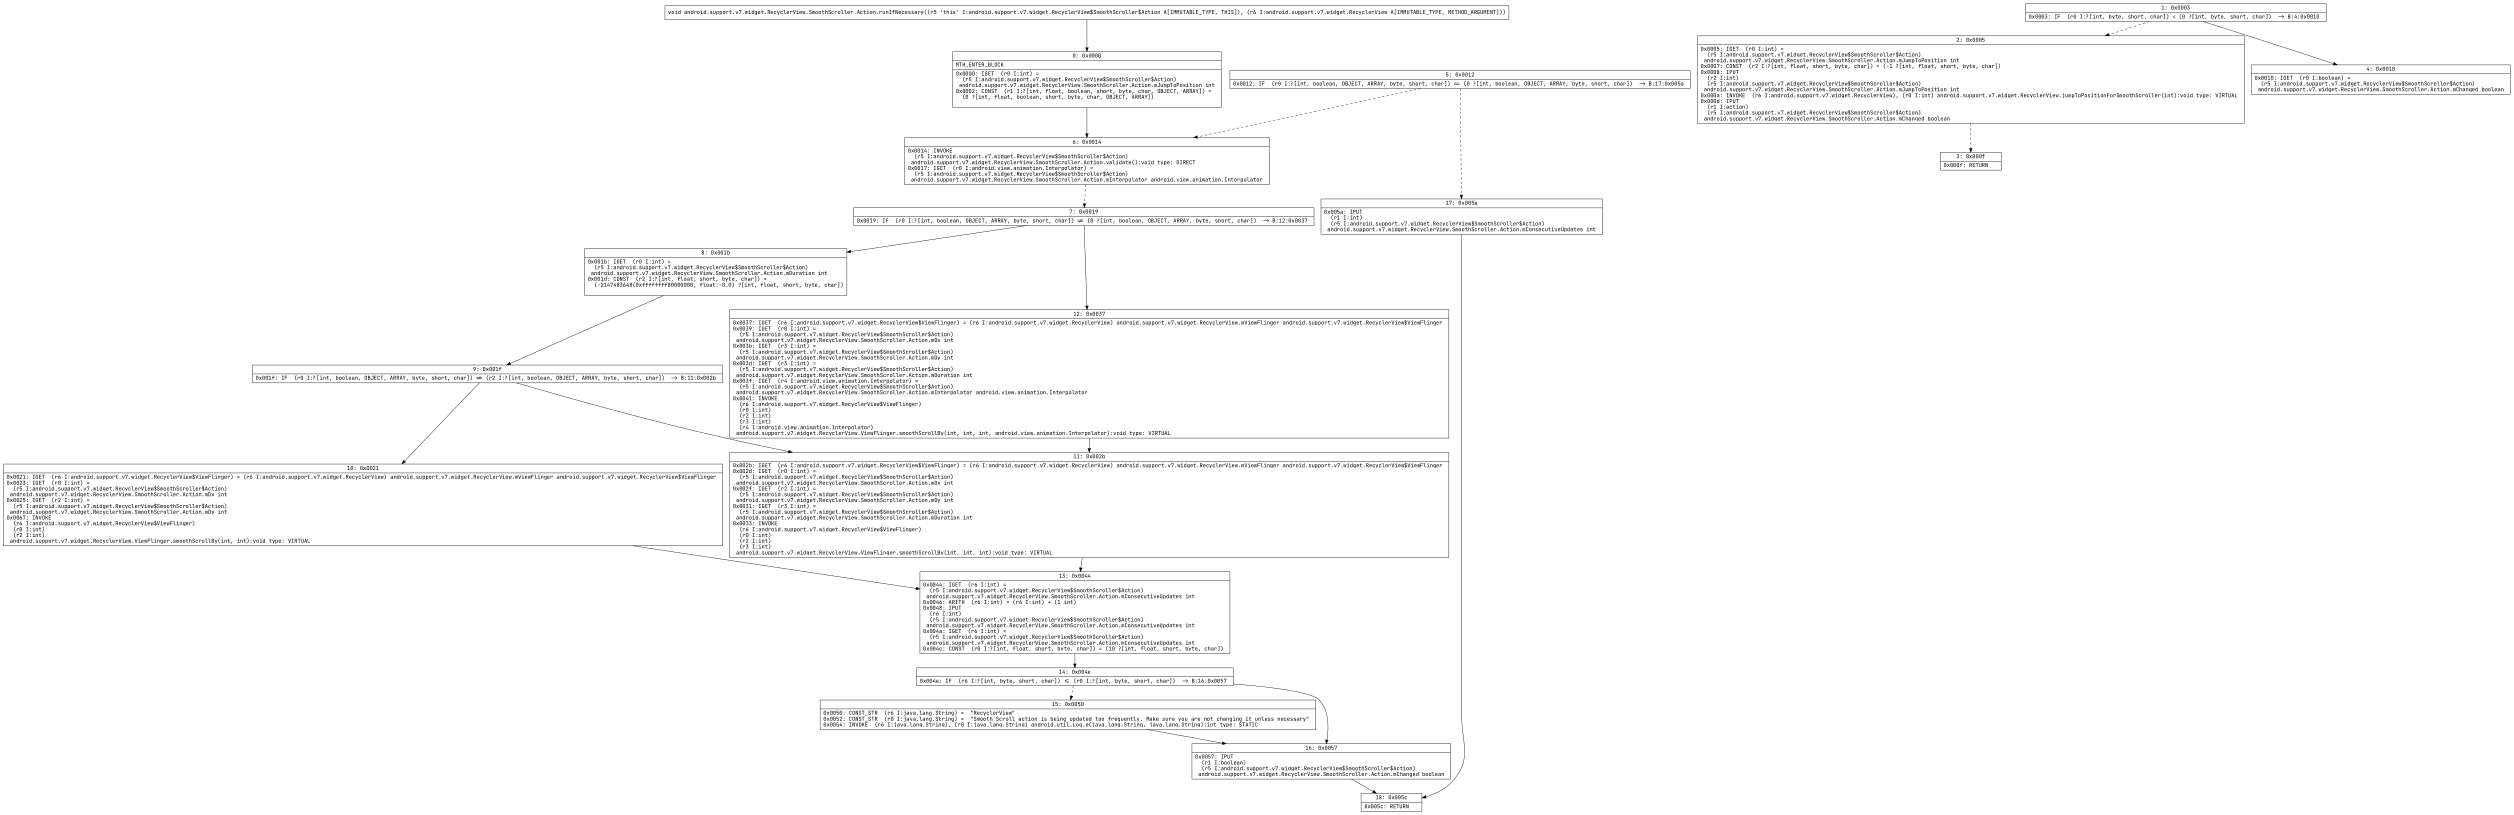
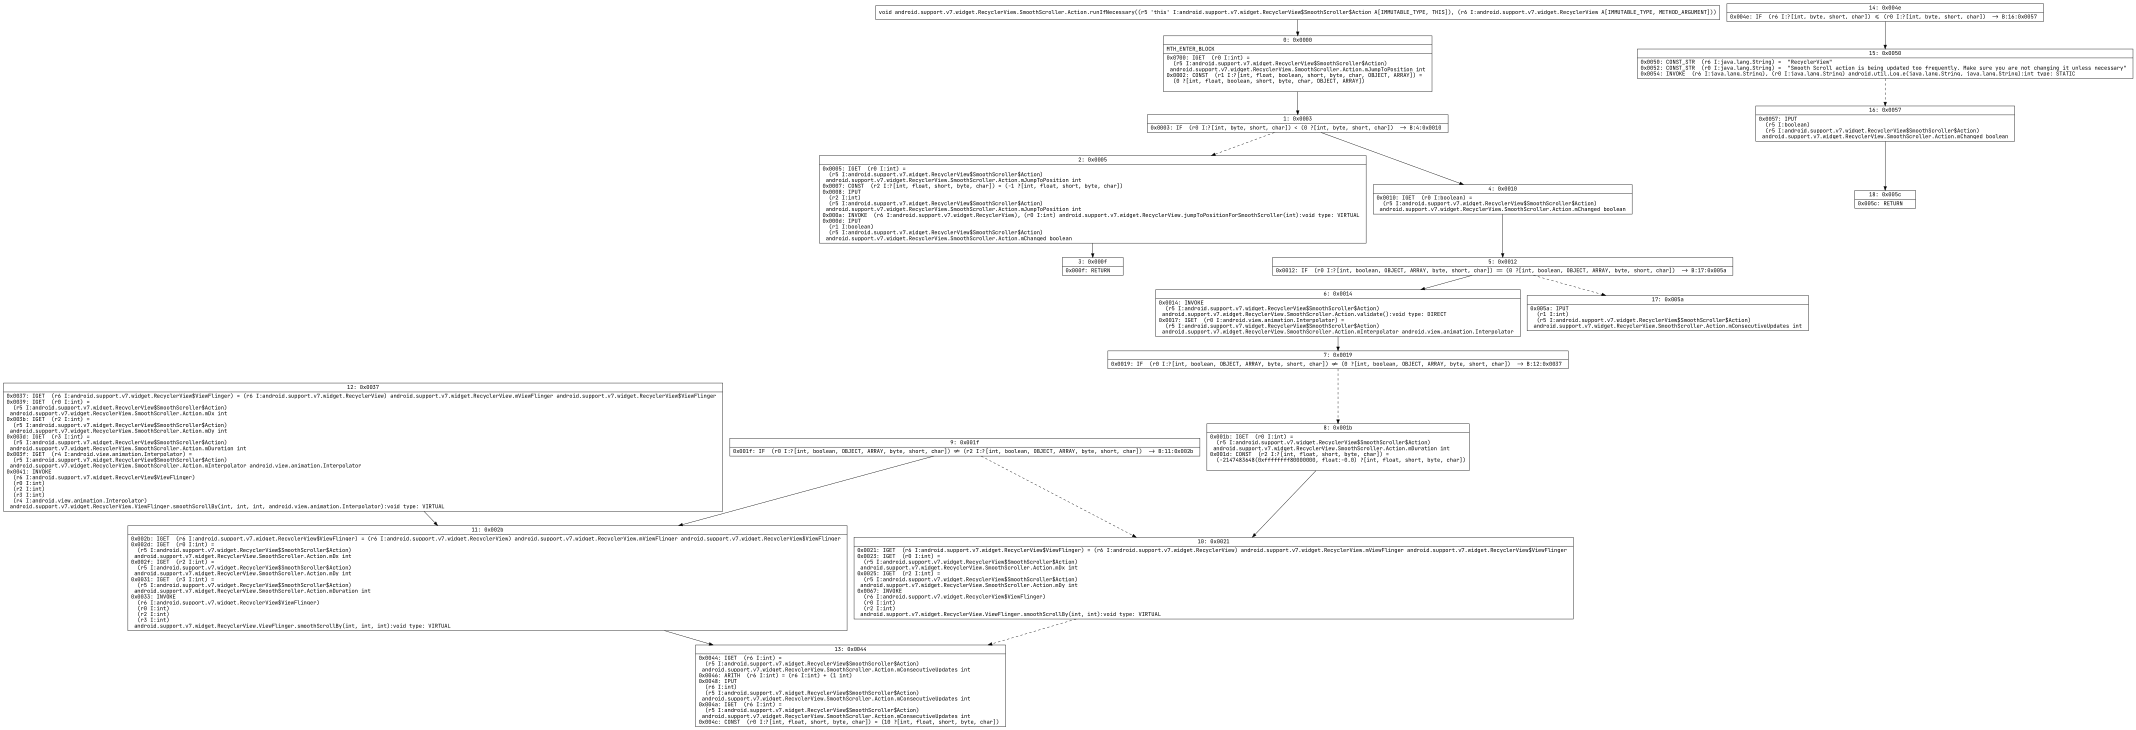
(999, 74) -> (1210, 58)
(1725, 107) -> (848, 227)
(1309, 113) -> (1448, 282)
(1087, 121) -> (1298, 101)
(1971, 136) -> (1093, 248)
(1085, 194) -> (1338, 342)
none -> (1503, 234)
(939, 239) -> (1338, 394)
(1086, 266) -> none
(587, 329) -> (1286, 503)
(776, 346) -> (50, 419)
(442, 422) -> (1057, 496)
(1462, 525) -> none
(774, 567) -> (1034, 631)
(1075, 659) -> none
(1072, 691) -> (1885, 33)
(1298, 692) -> none
(1185, 736) -> (1885, 90)
(1221, 763) -> (1785, 125)
(1392, 807) -> (1885, 204)
